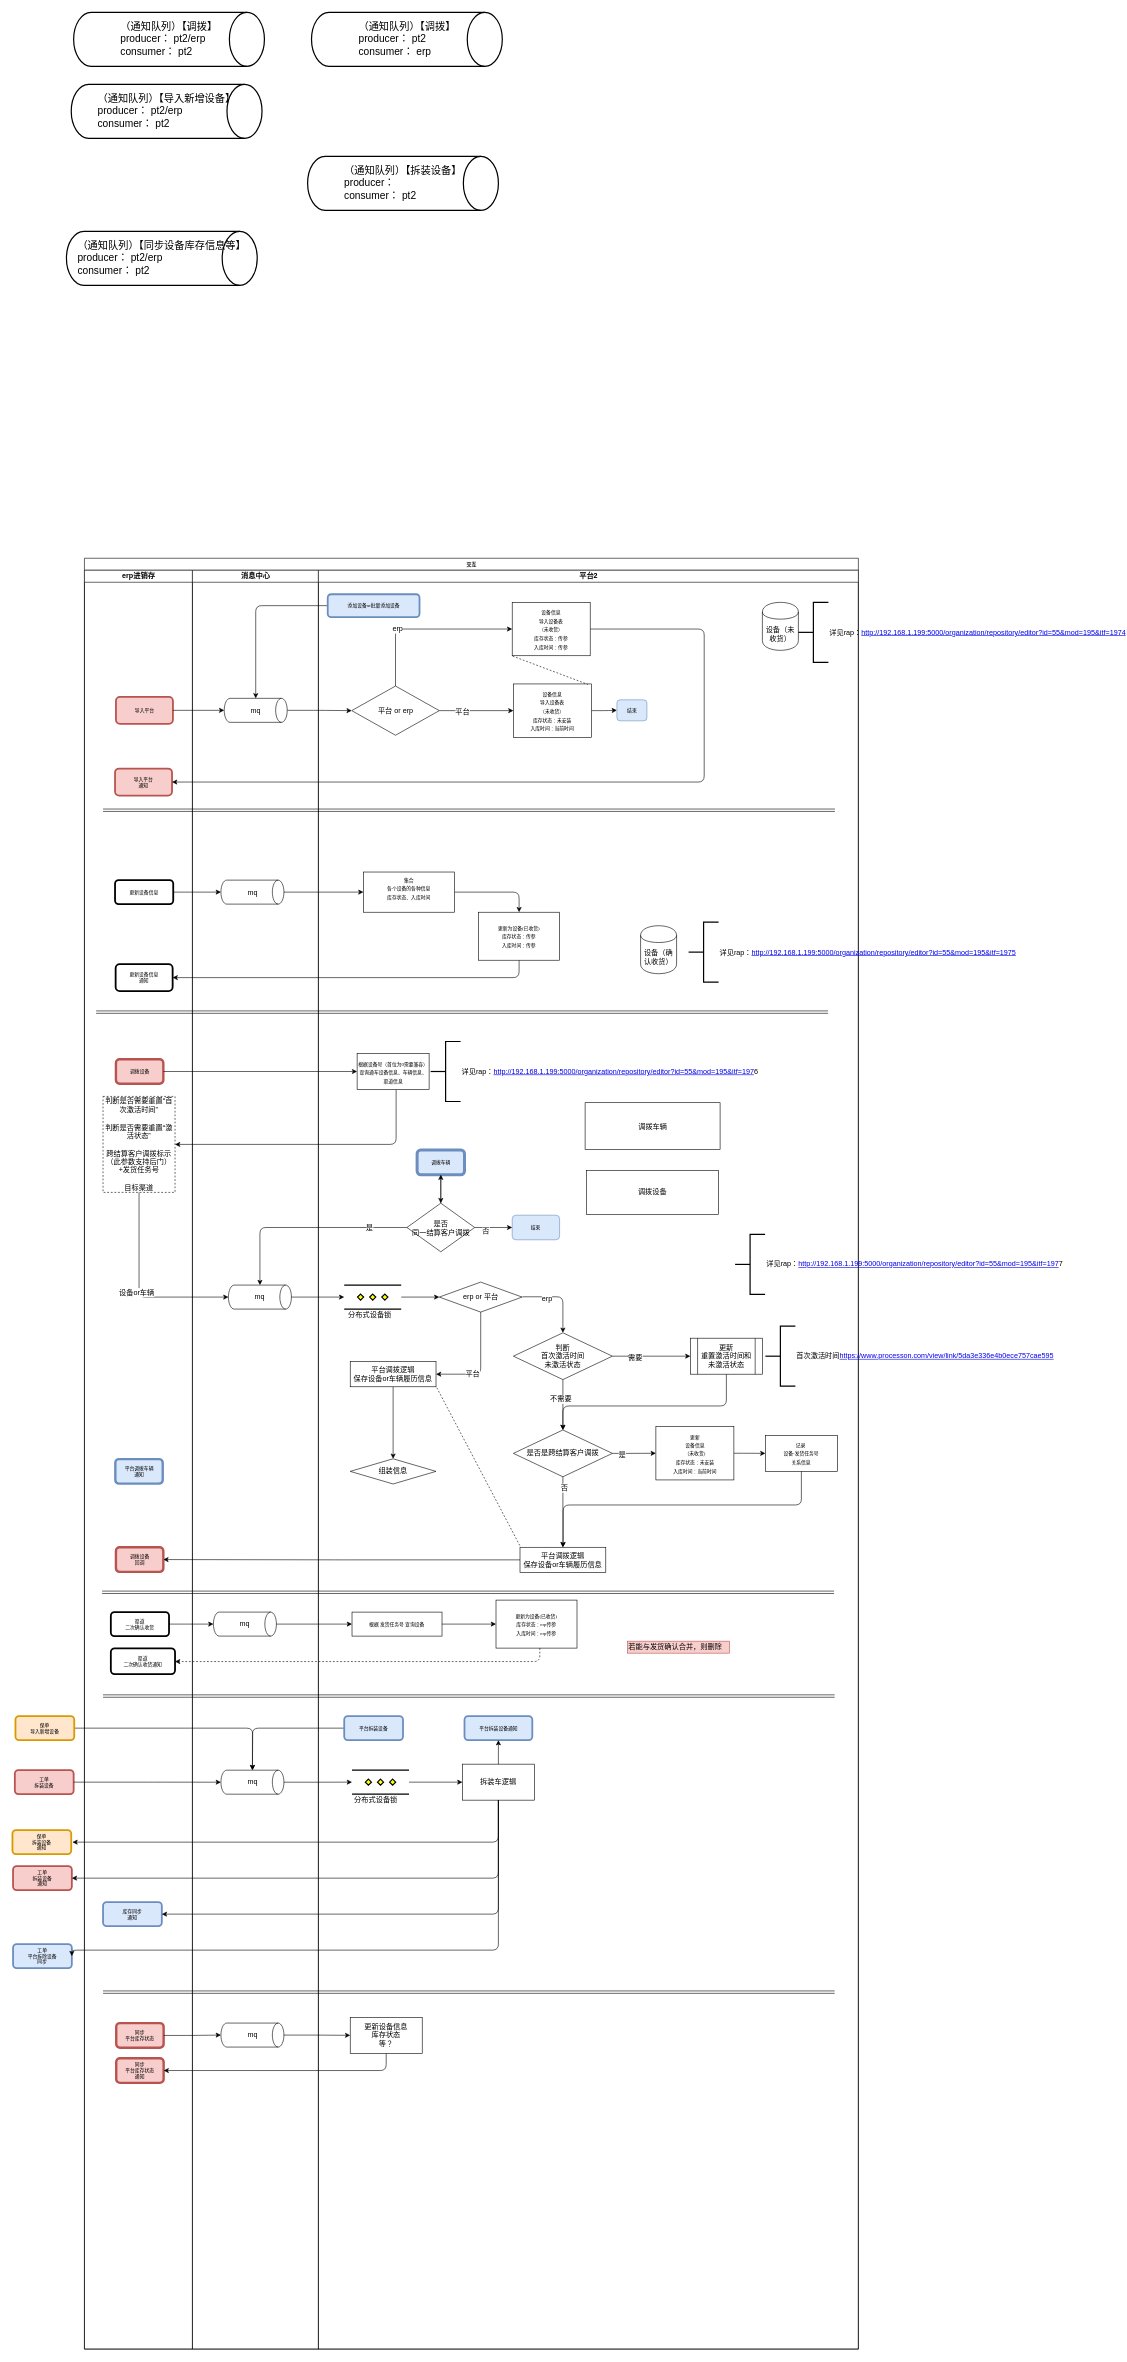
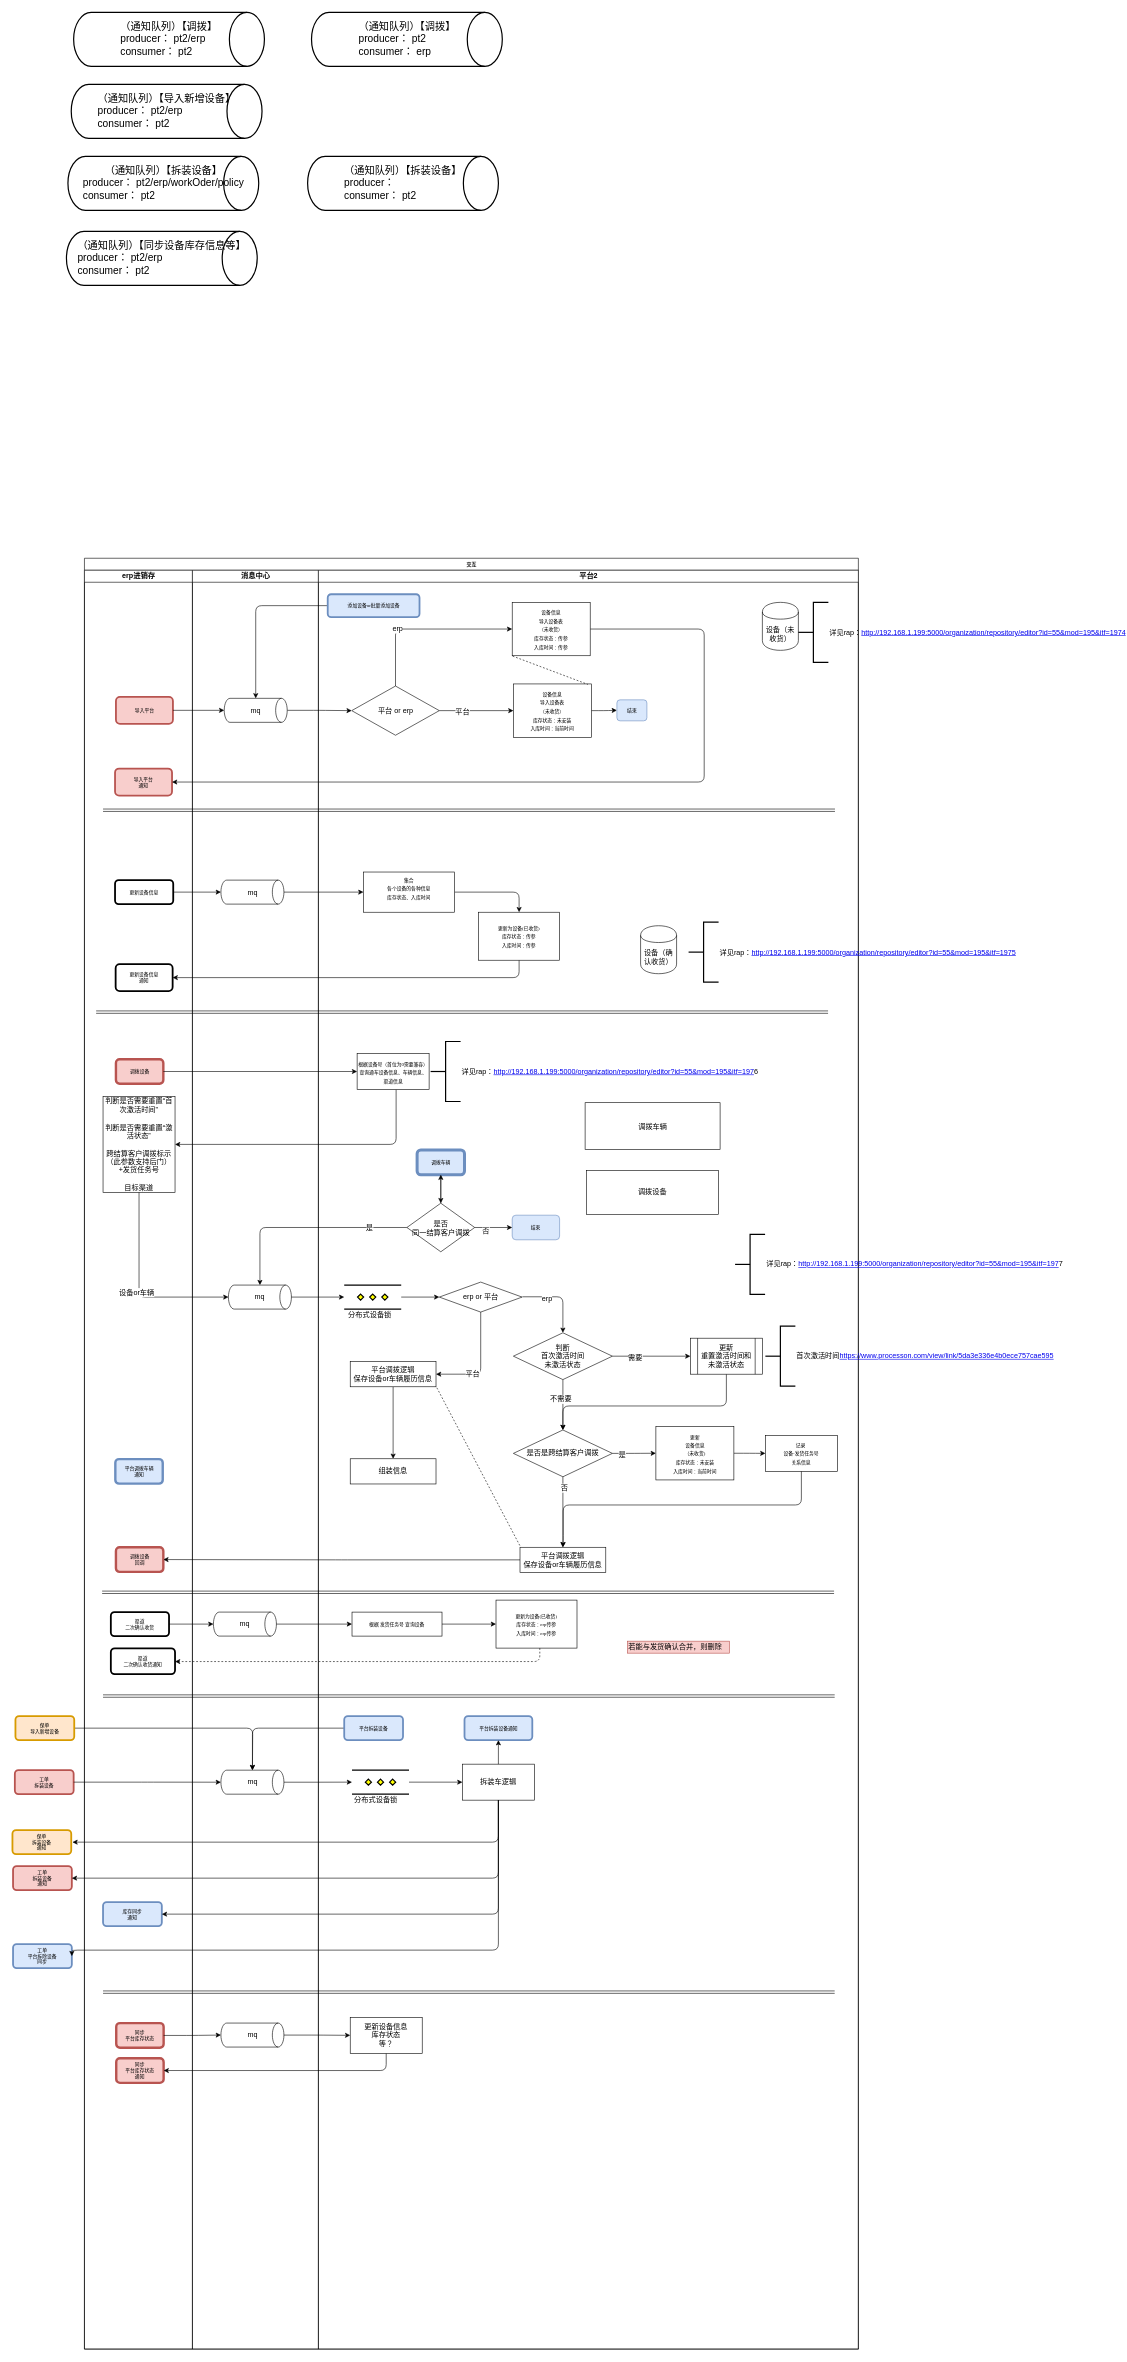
none -> (163, 183)
(139, 1145) -> (139, 1145)
(393, 1472) -> (393, 1472)
